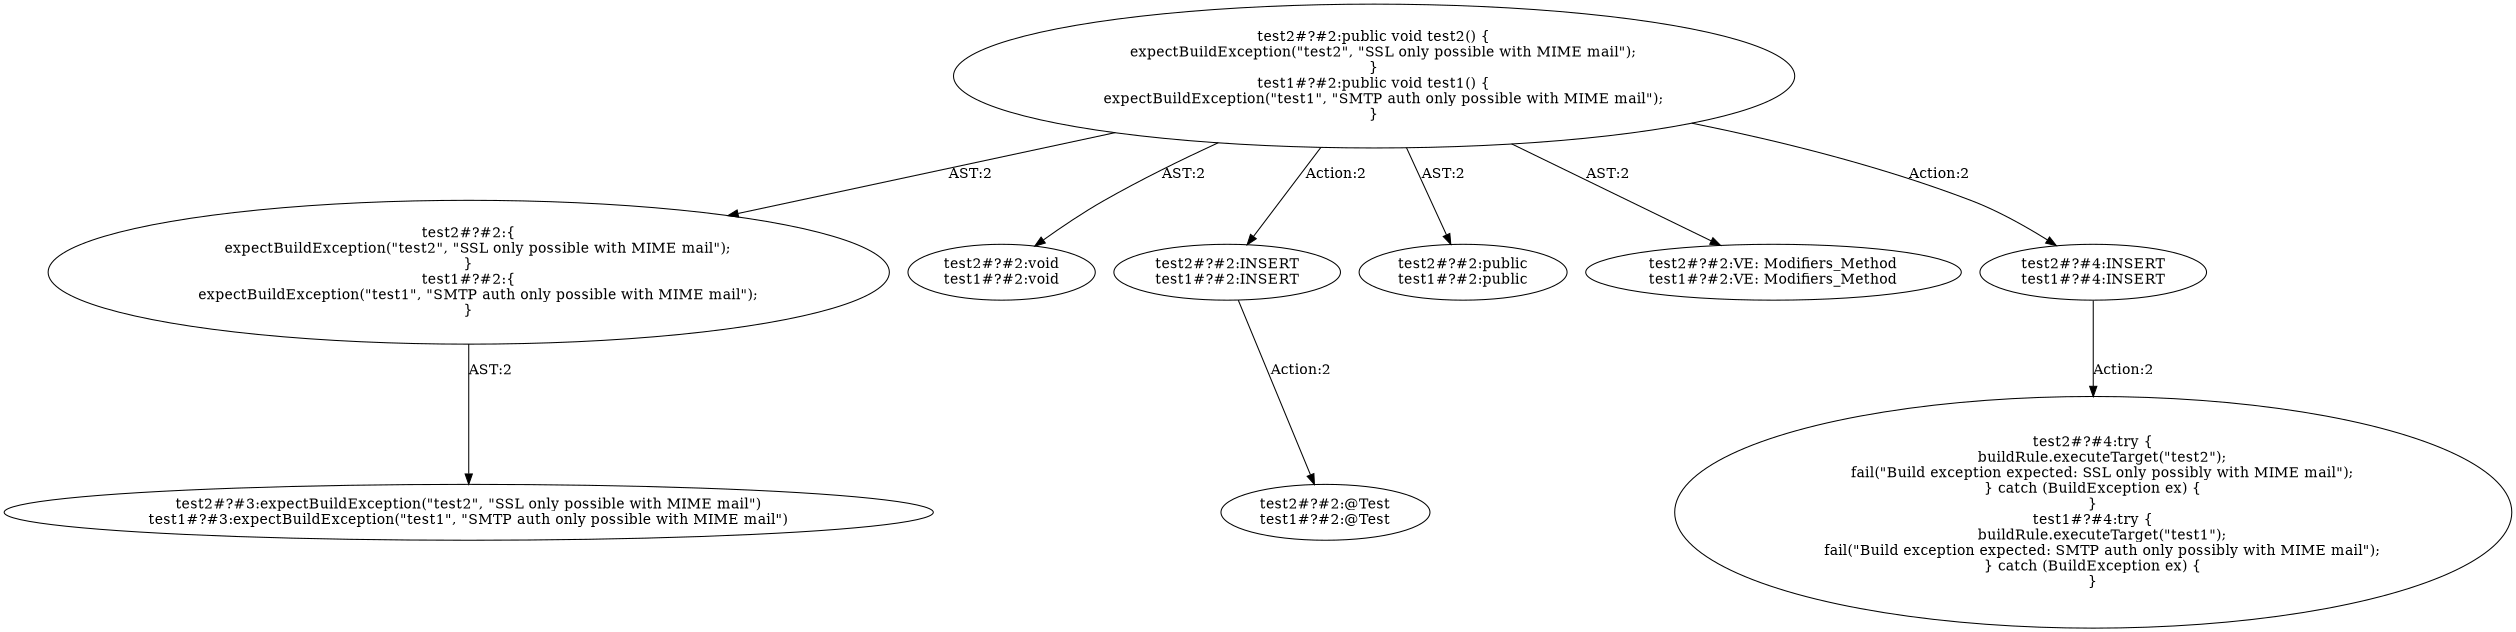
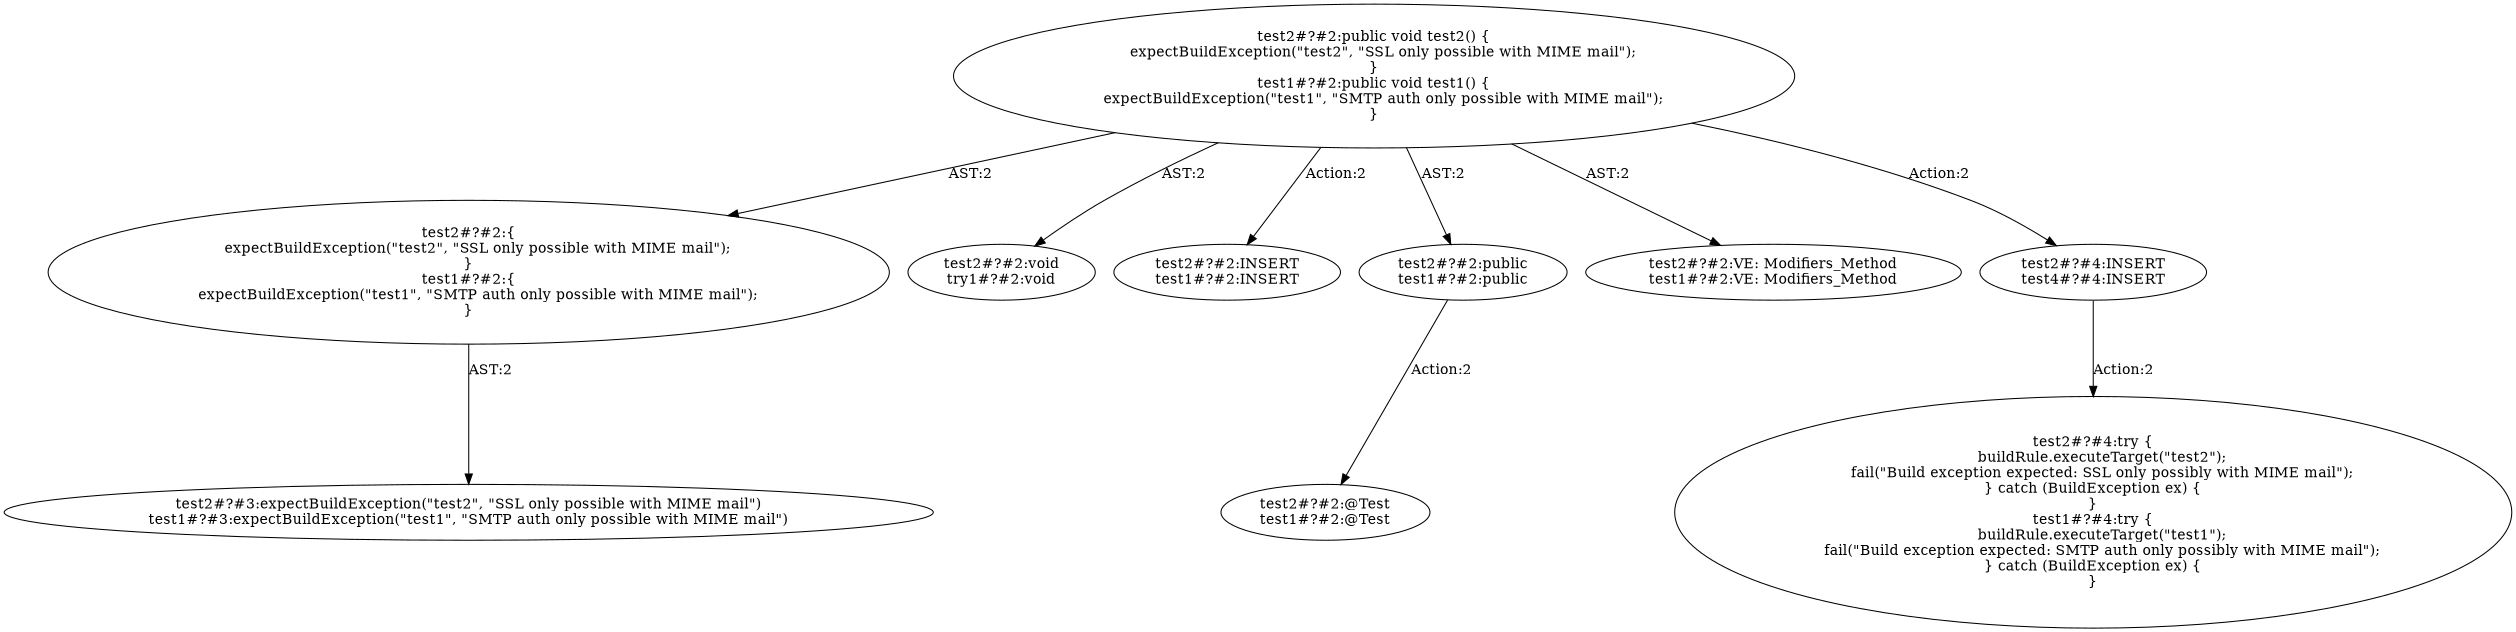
(1002, 272) -> (1002, 272)
(2093, 272) -> (2093, 272)
(1274, 387) -> (1397, 388)
